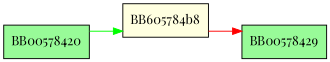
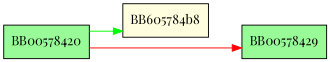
(221, 31) -> (161, 48)
